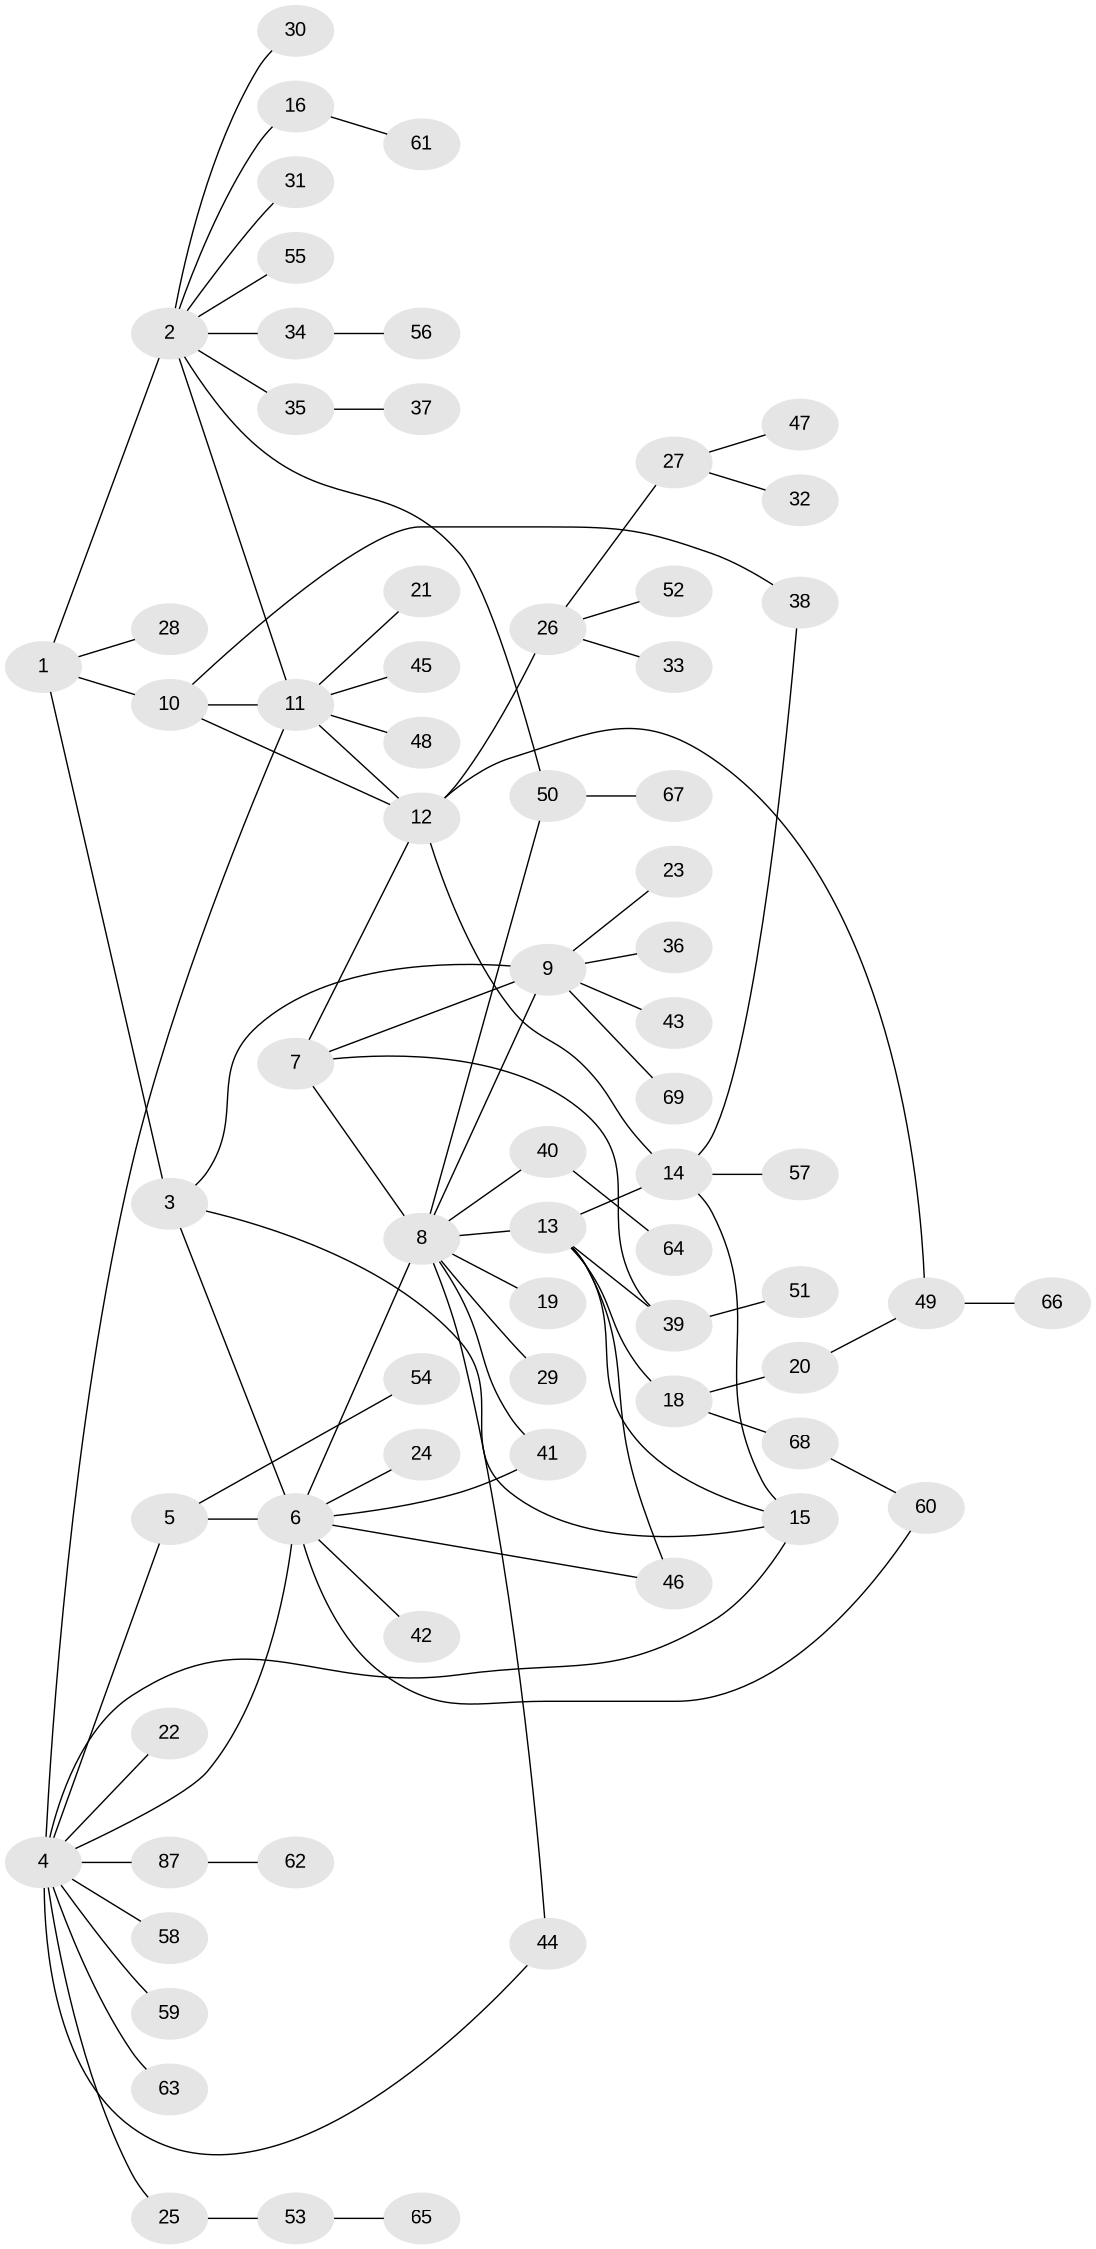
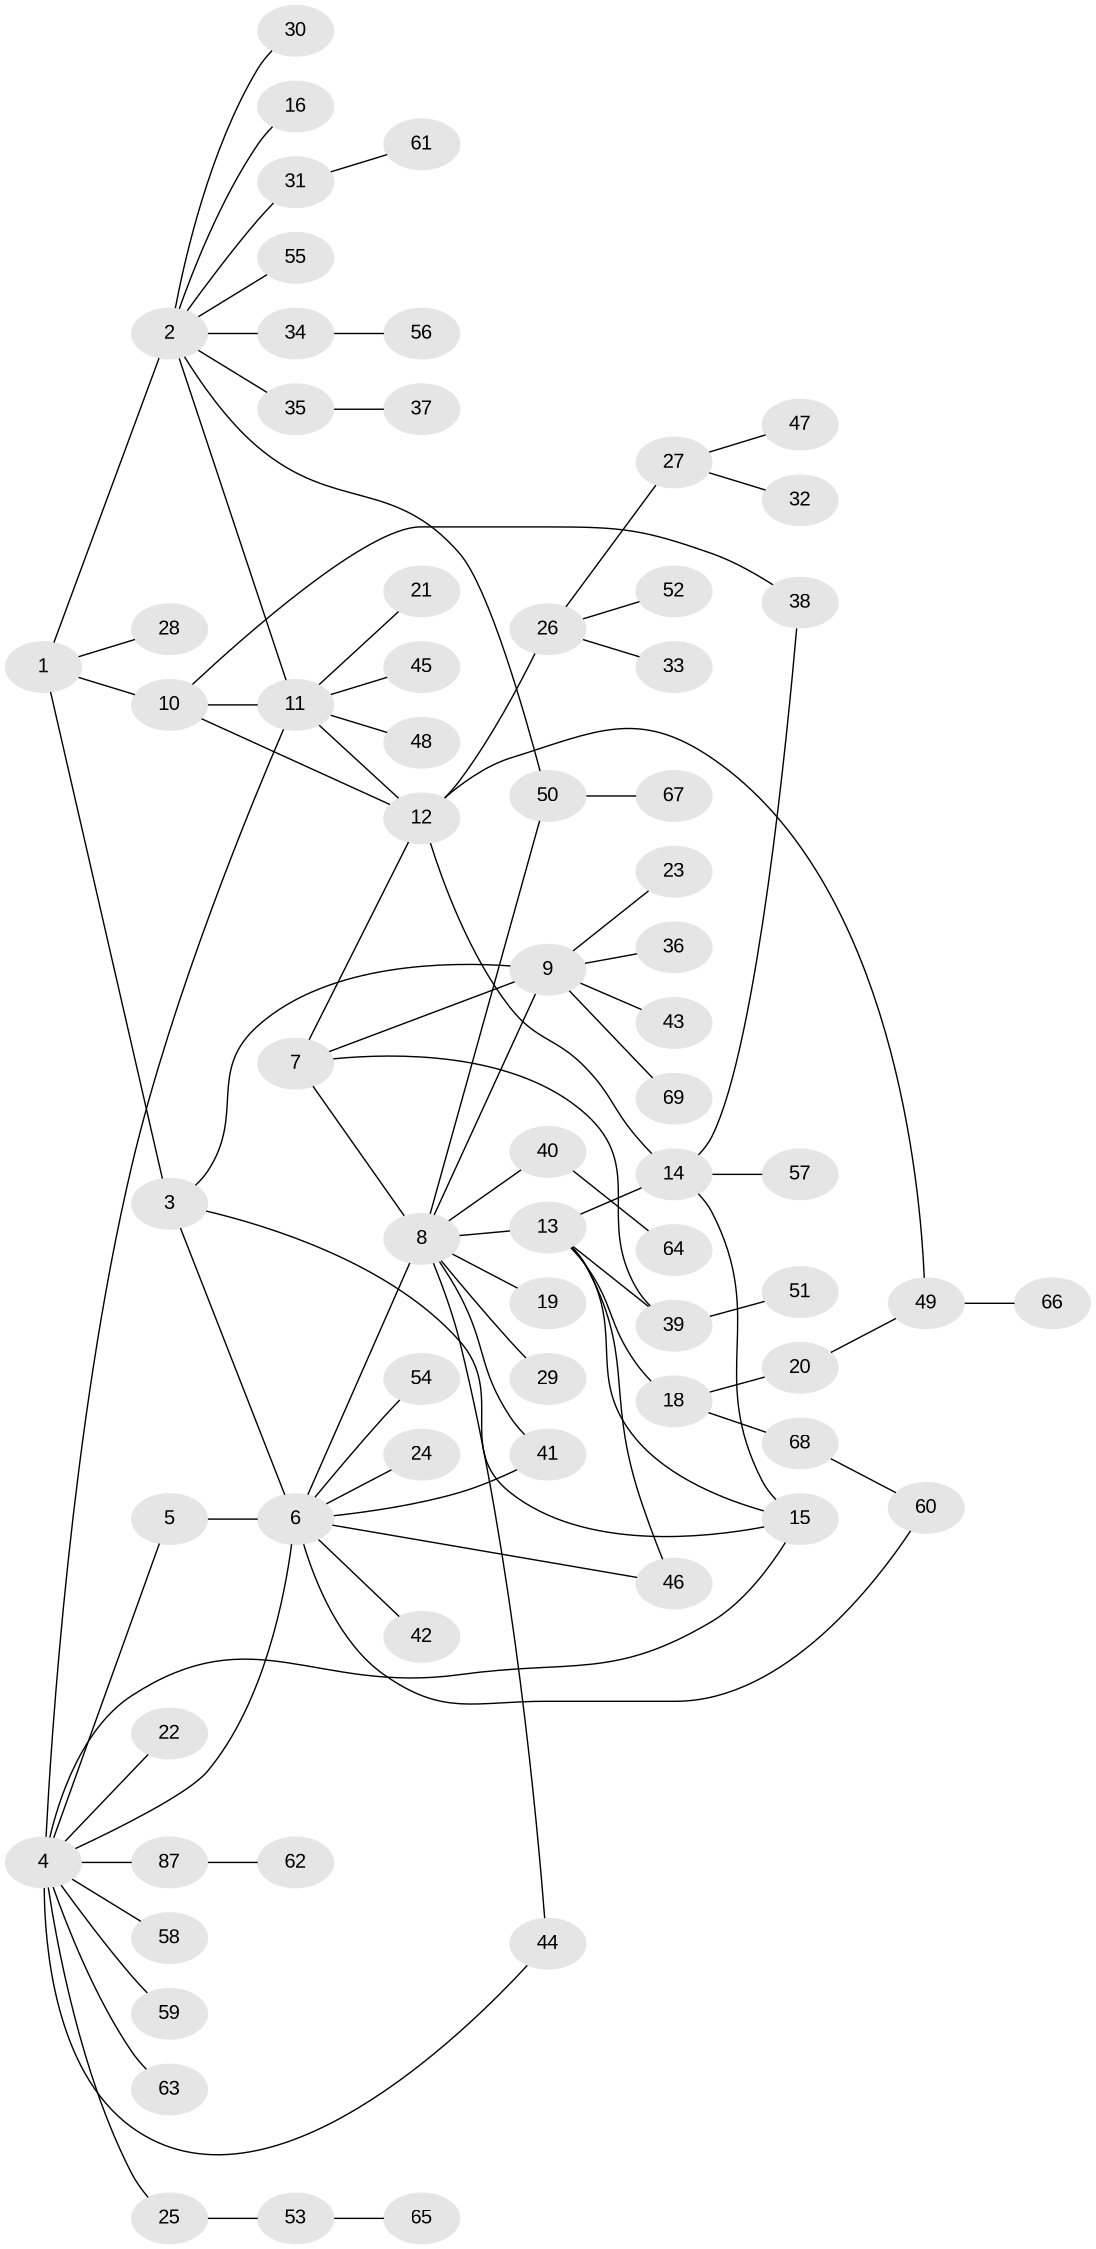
(359, 125) -> (359, 163)
(296, 1449) -> (357, 1448)
